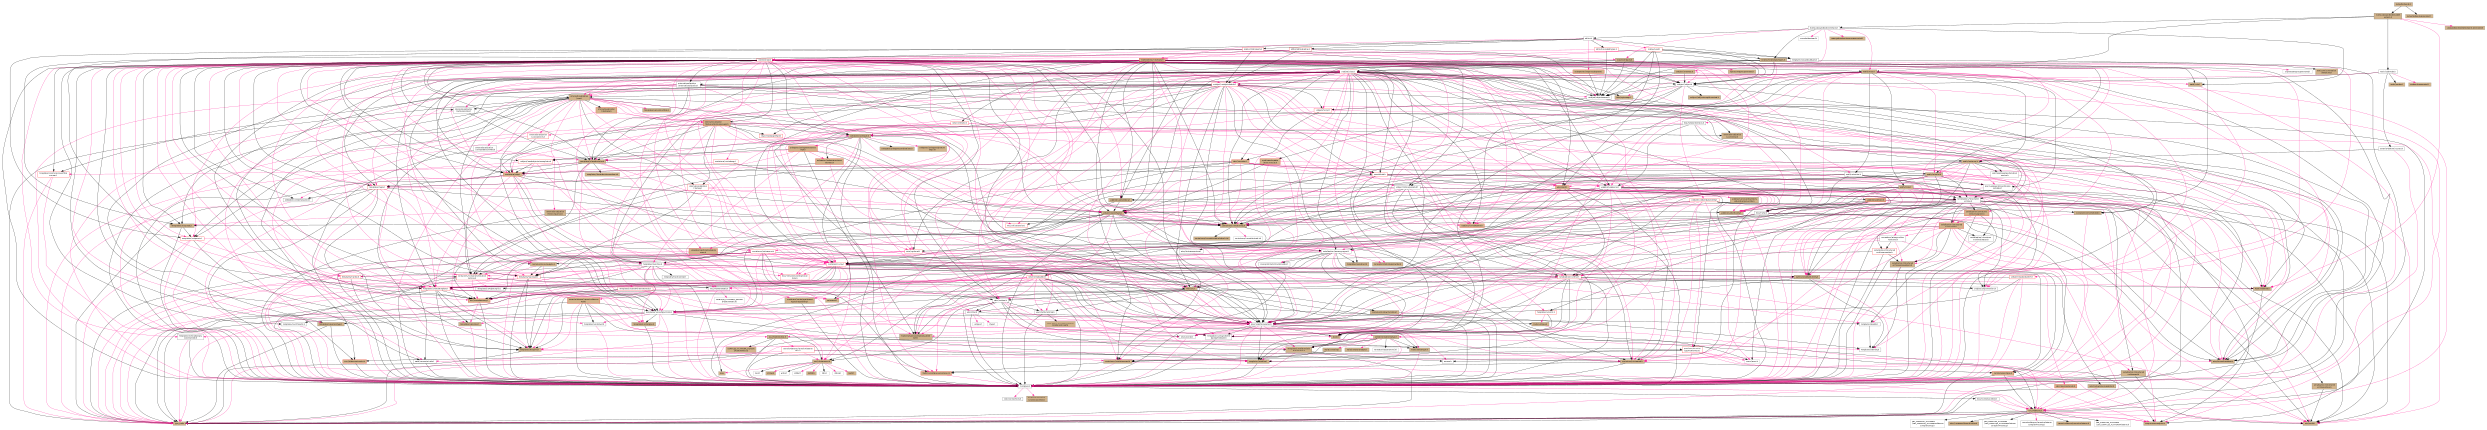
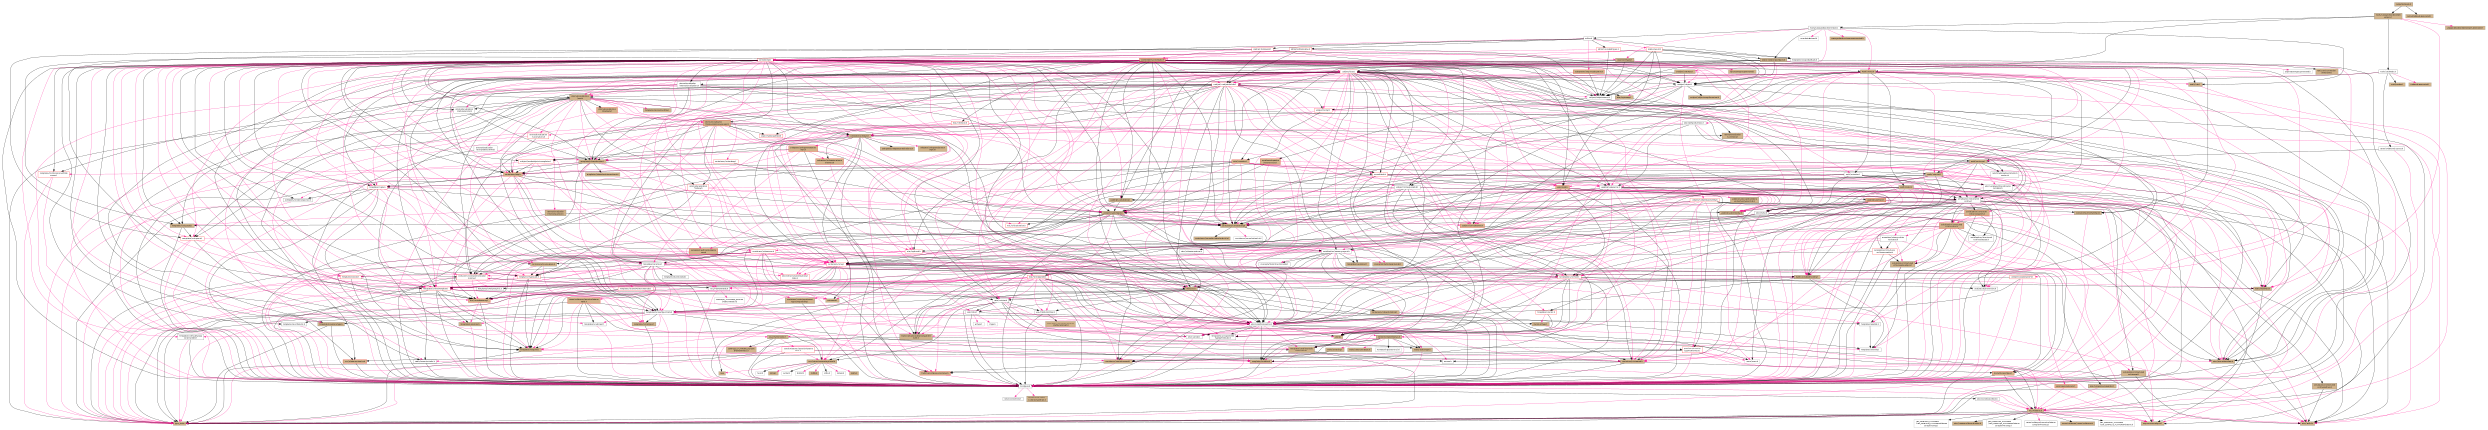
(822, 362) -> (822, 362)
